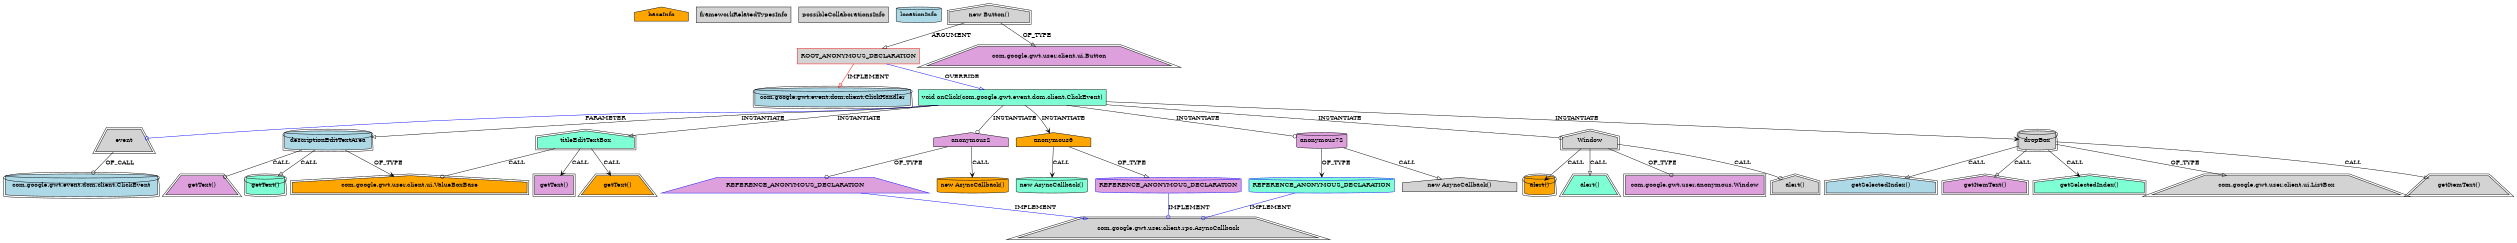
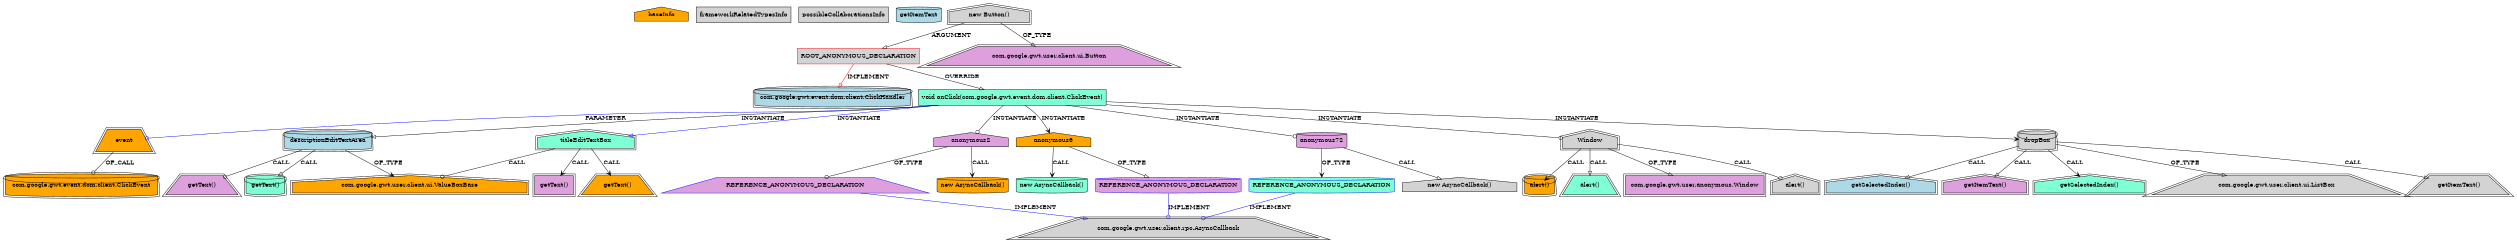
(919, 15) -> (919, 15)
(933, 76) -> (933, 76)
(785, 120) -> (785, 120)
(124, 140) -> (124, 140)
(1639, 161) -> (1639, 161)
(82, 185) -> (82, 185)
